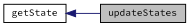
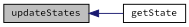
(88, 13) -> (111, 13)
